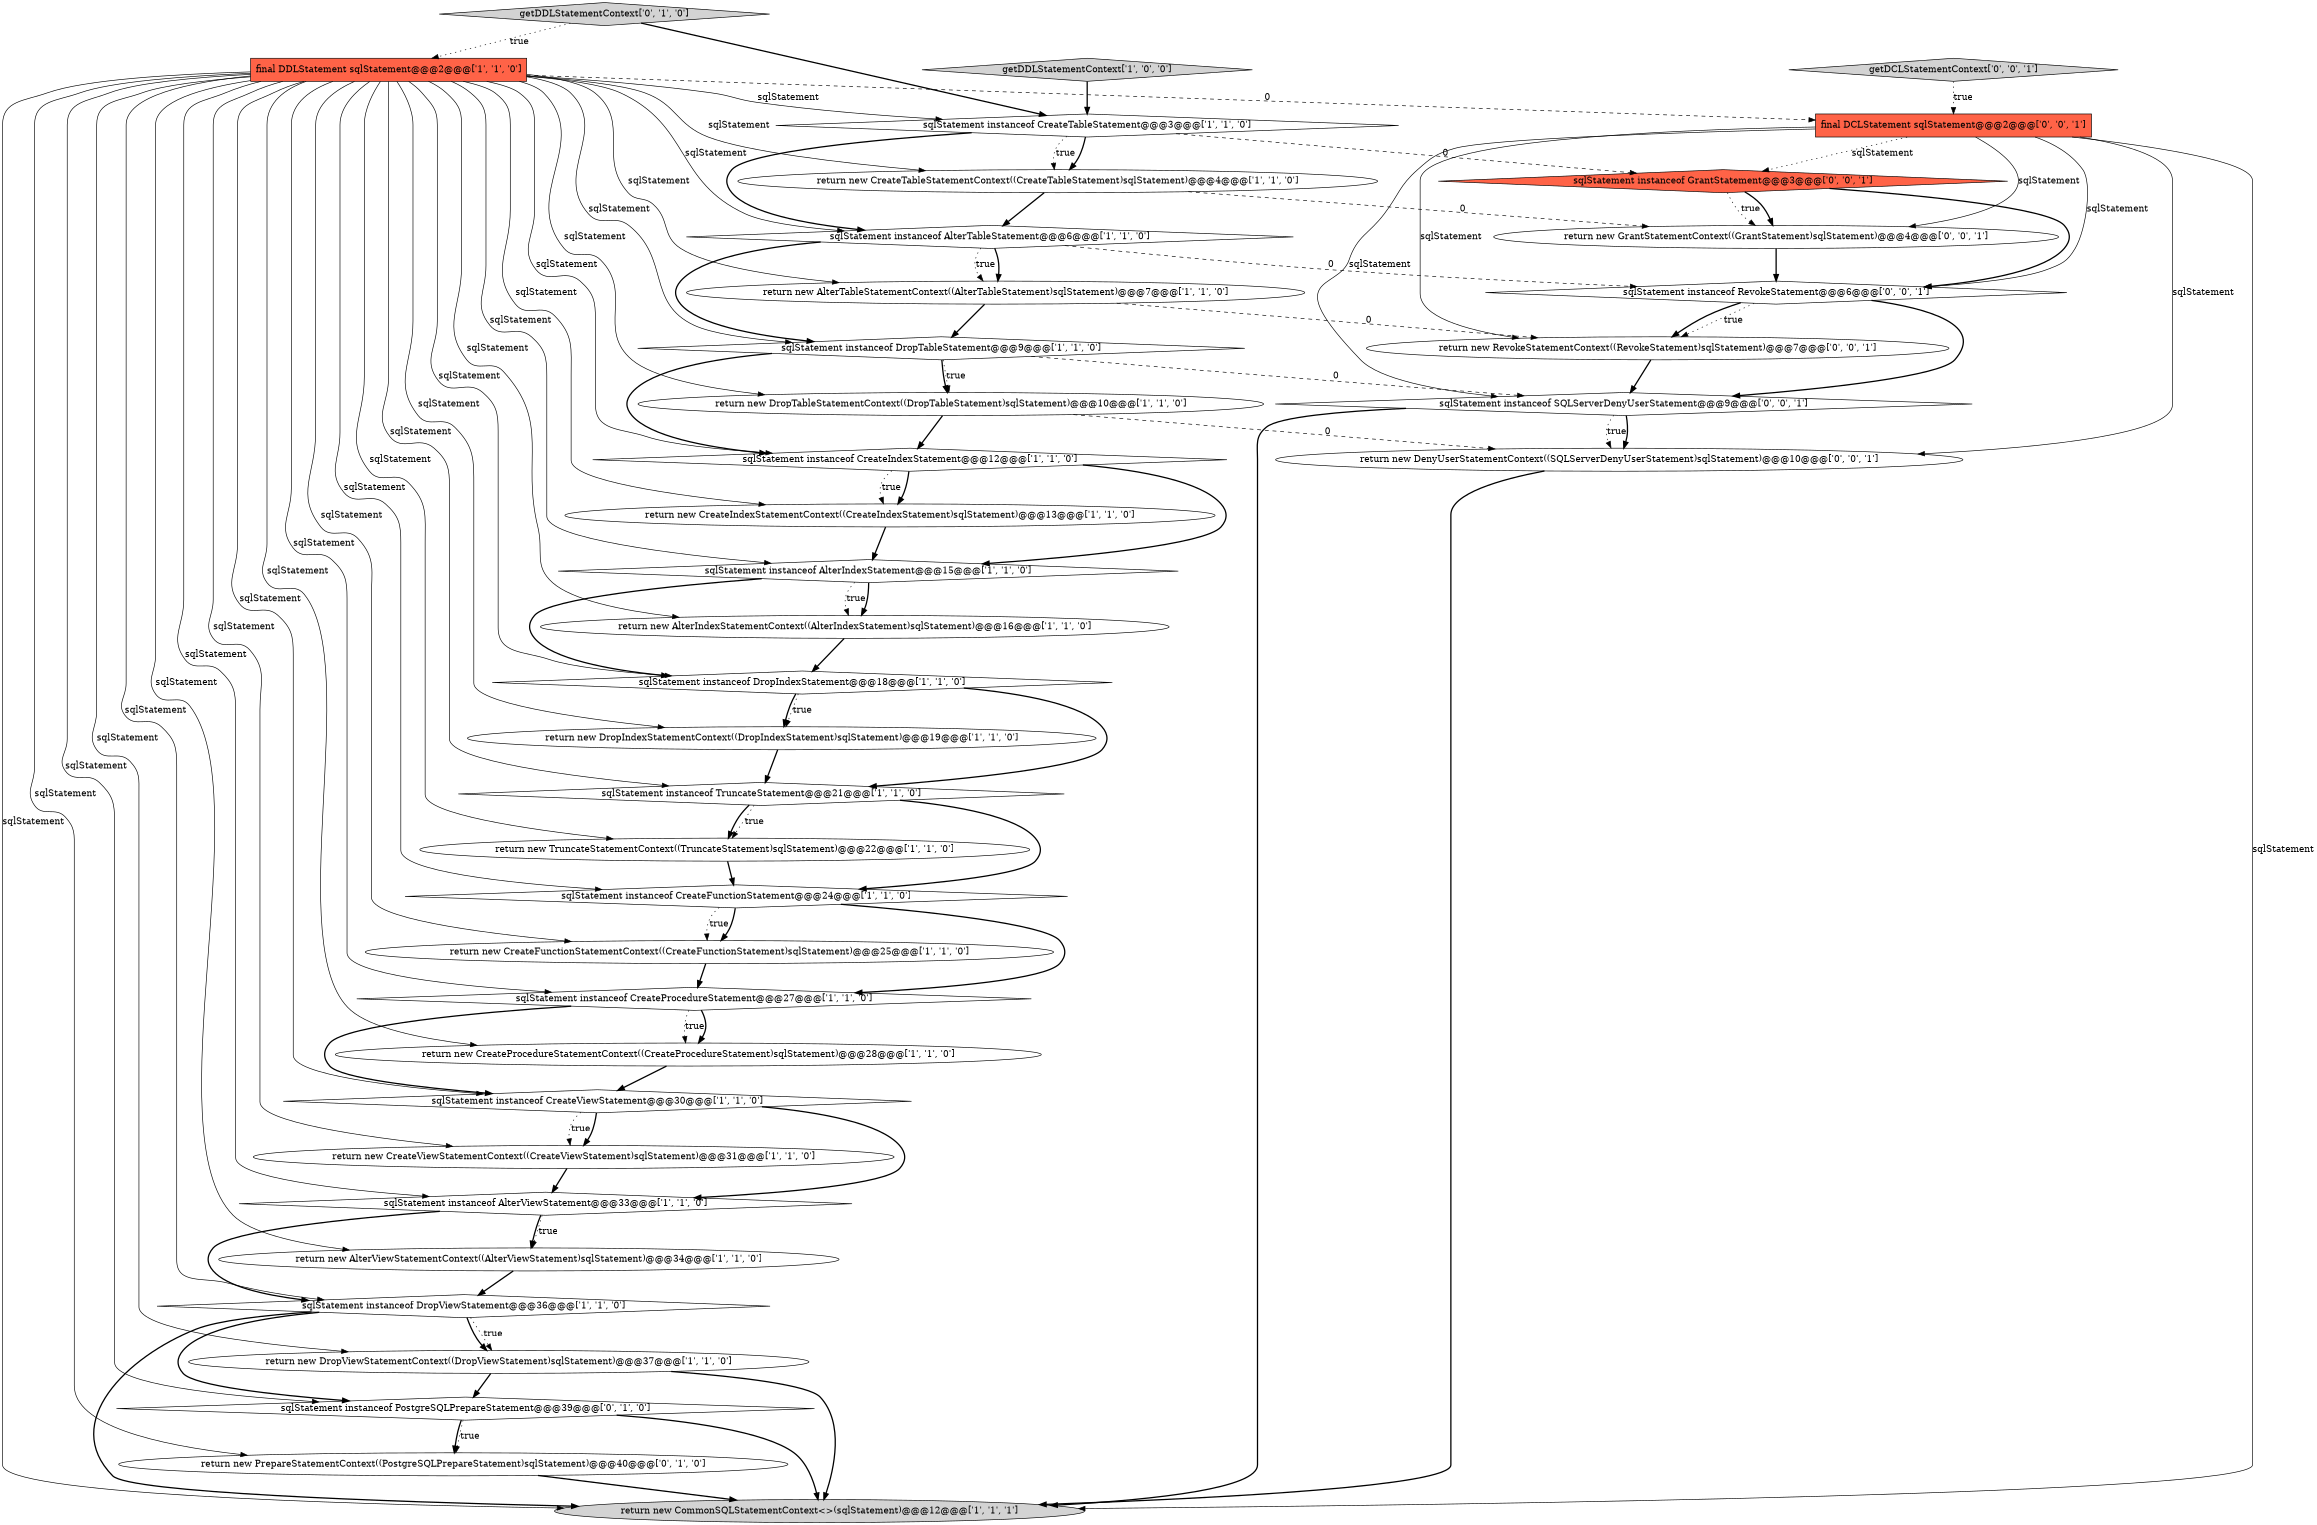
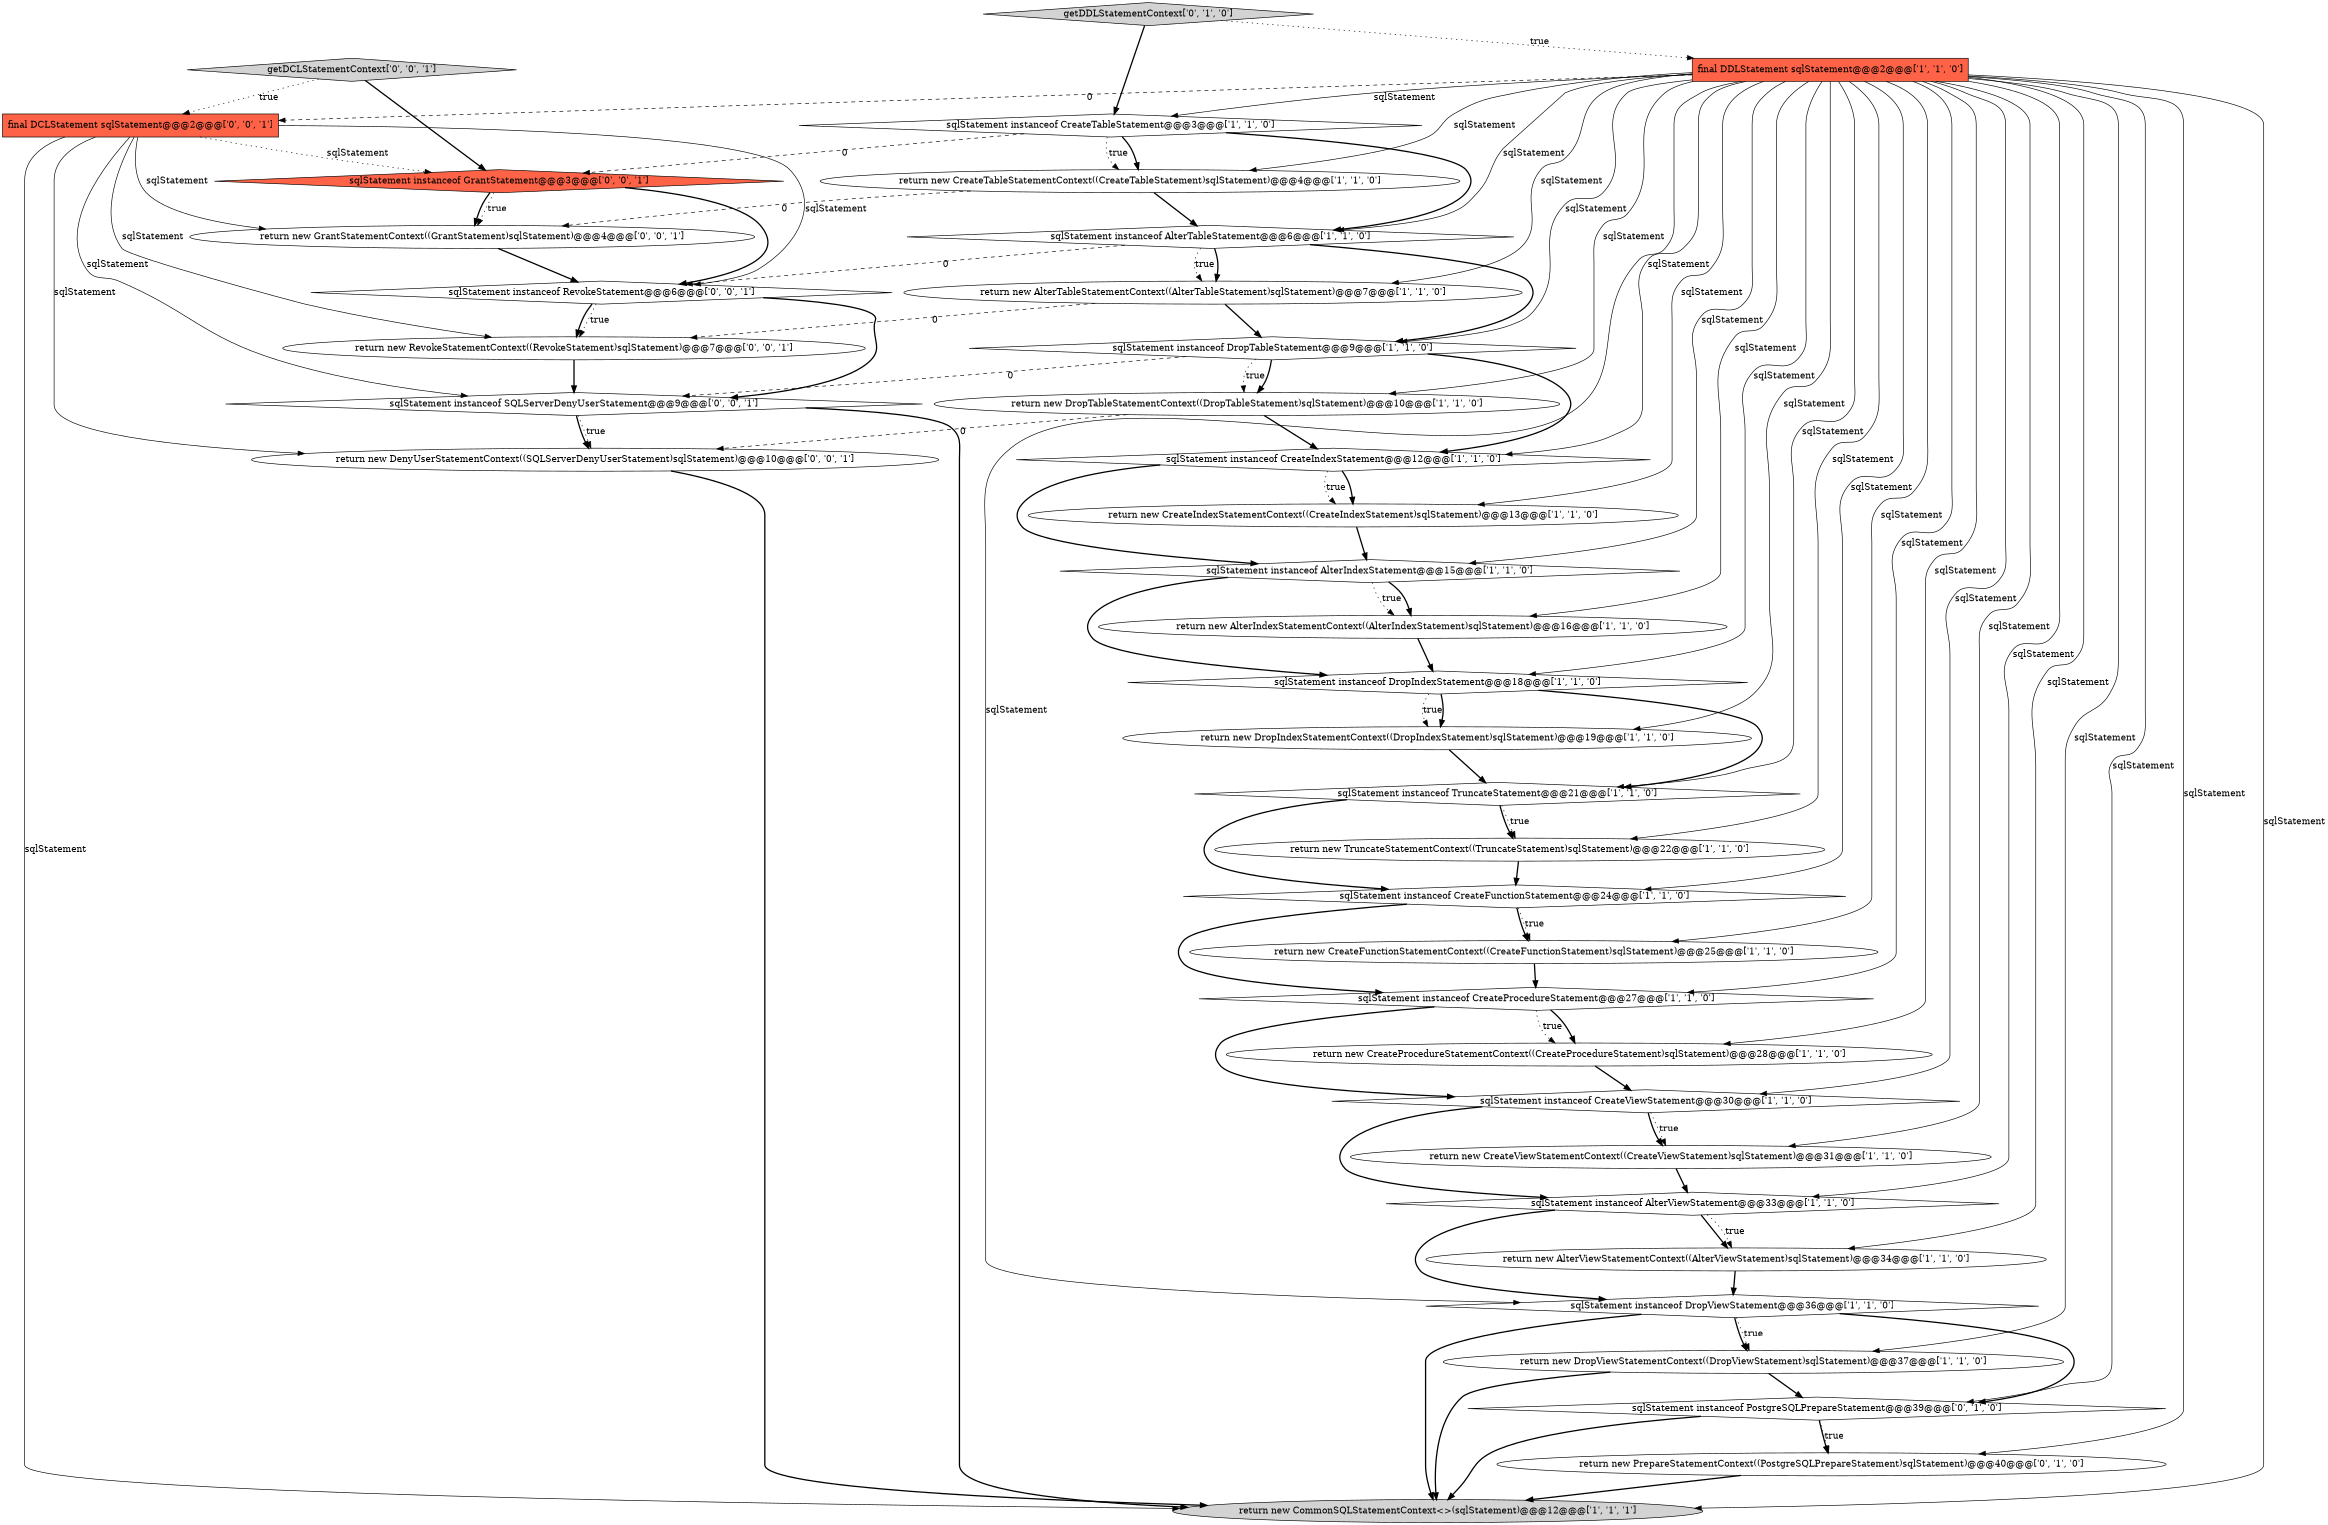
(1087, 70) -> none
none -> (423, 123)
